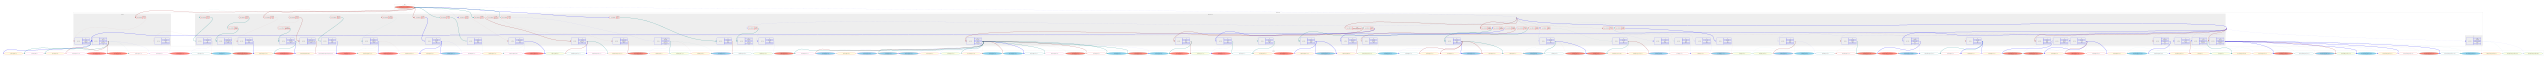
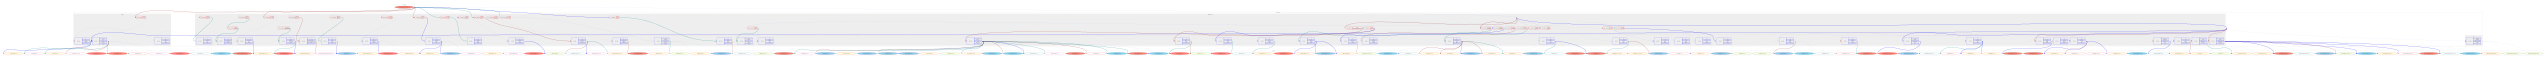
(347, 54) -> (347, 54)
(2075, 54) -> (2075, 54)
